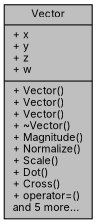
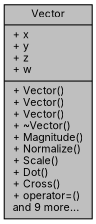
(47, 208) -> (47, 208)
